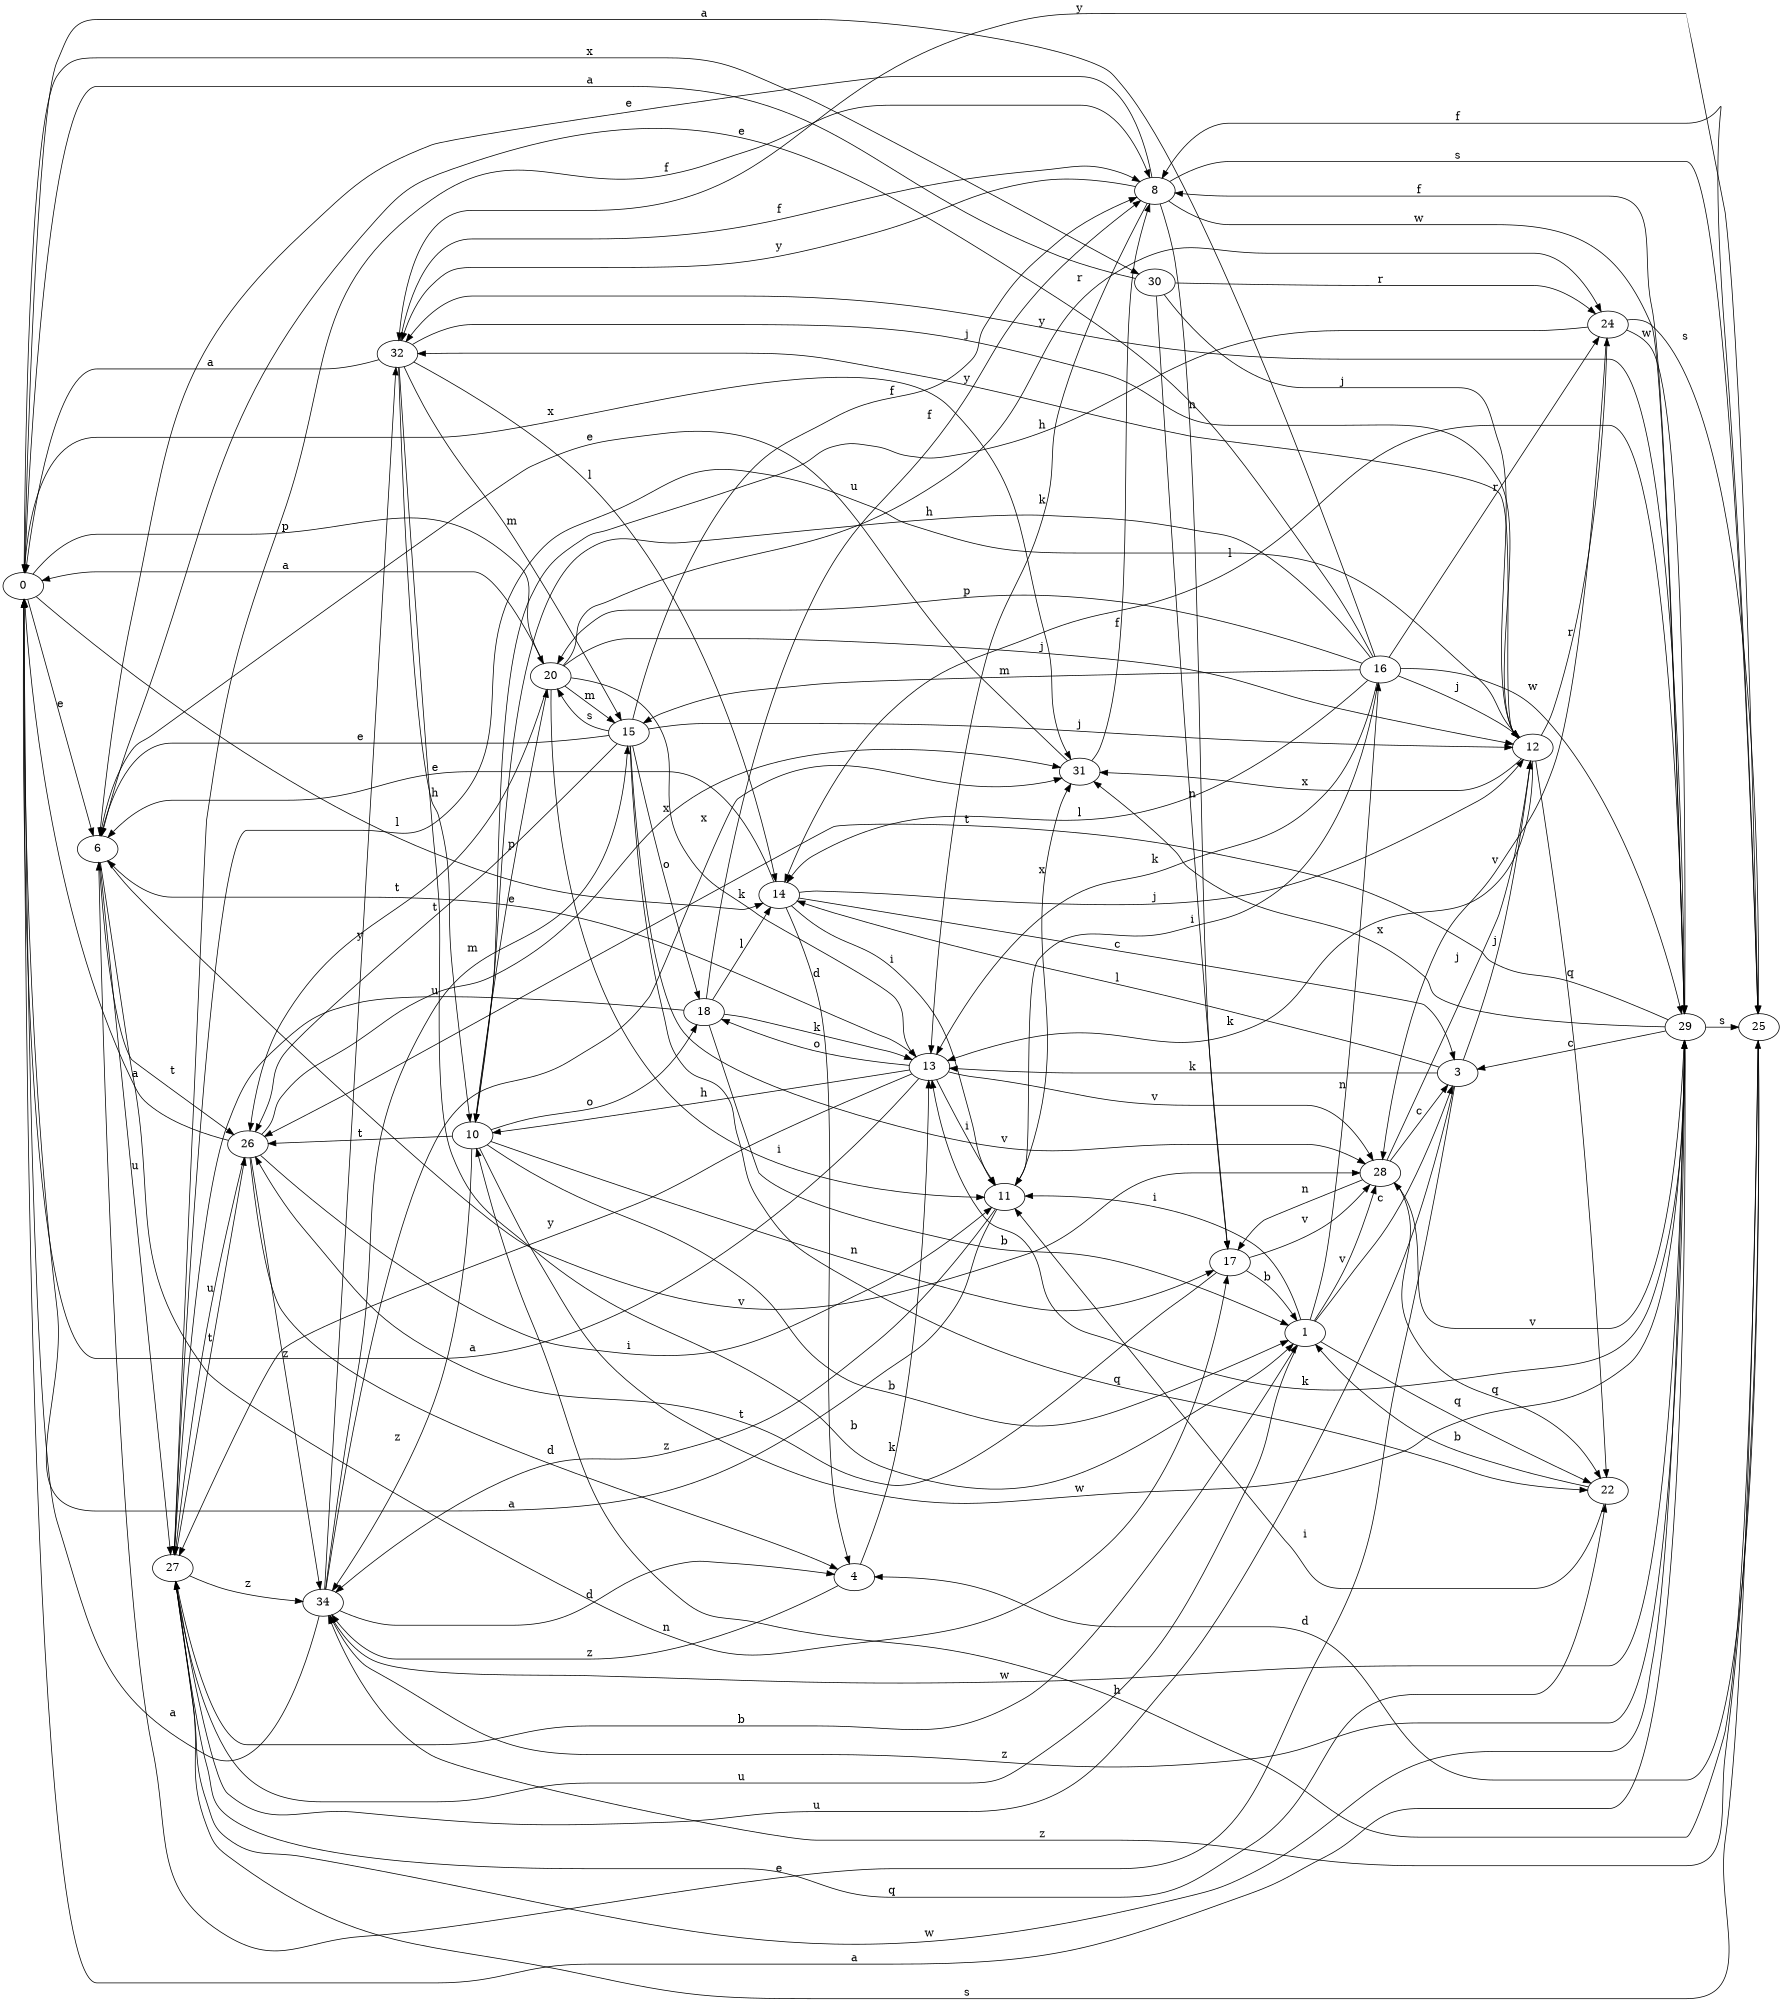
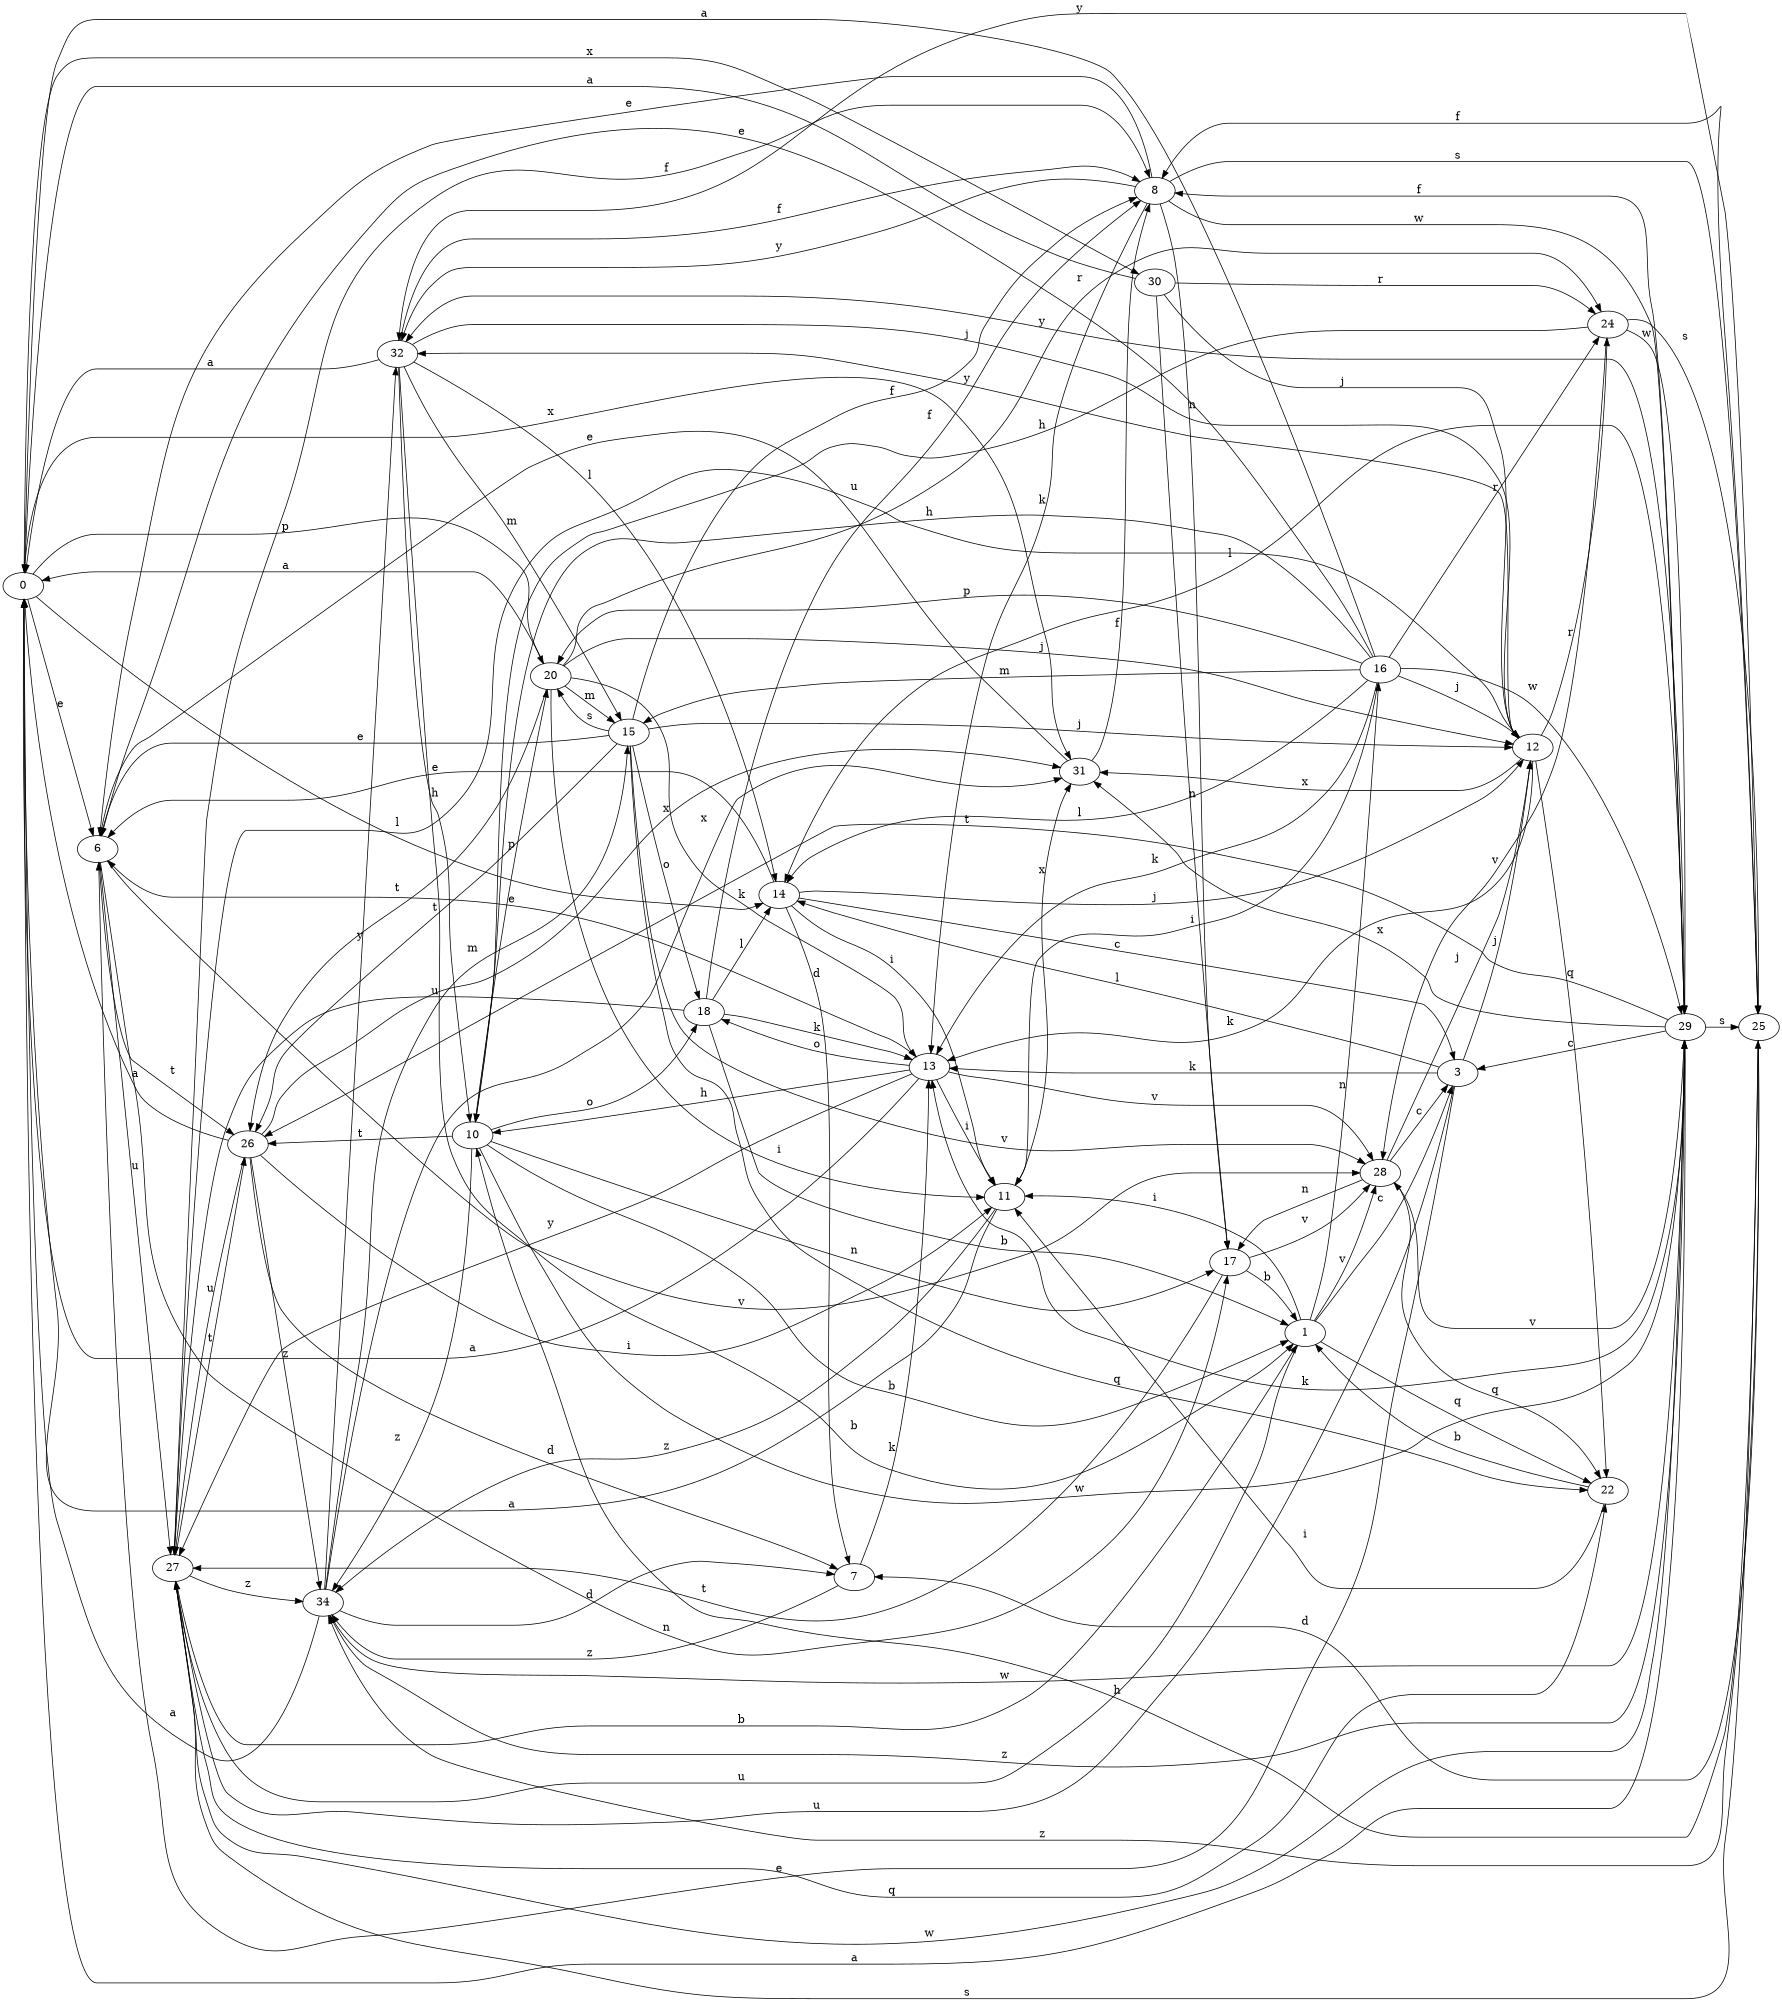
(732, 1419) -> (784, 1619)
(854, 1577) -> (854, 1577)
